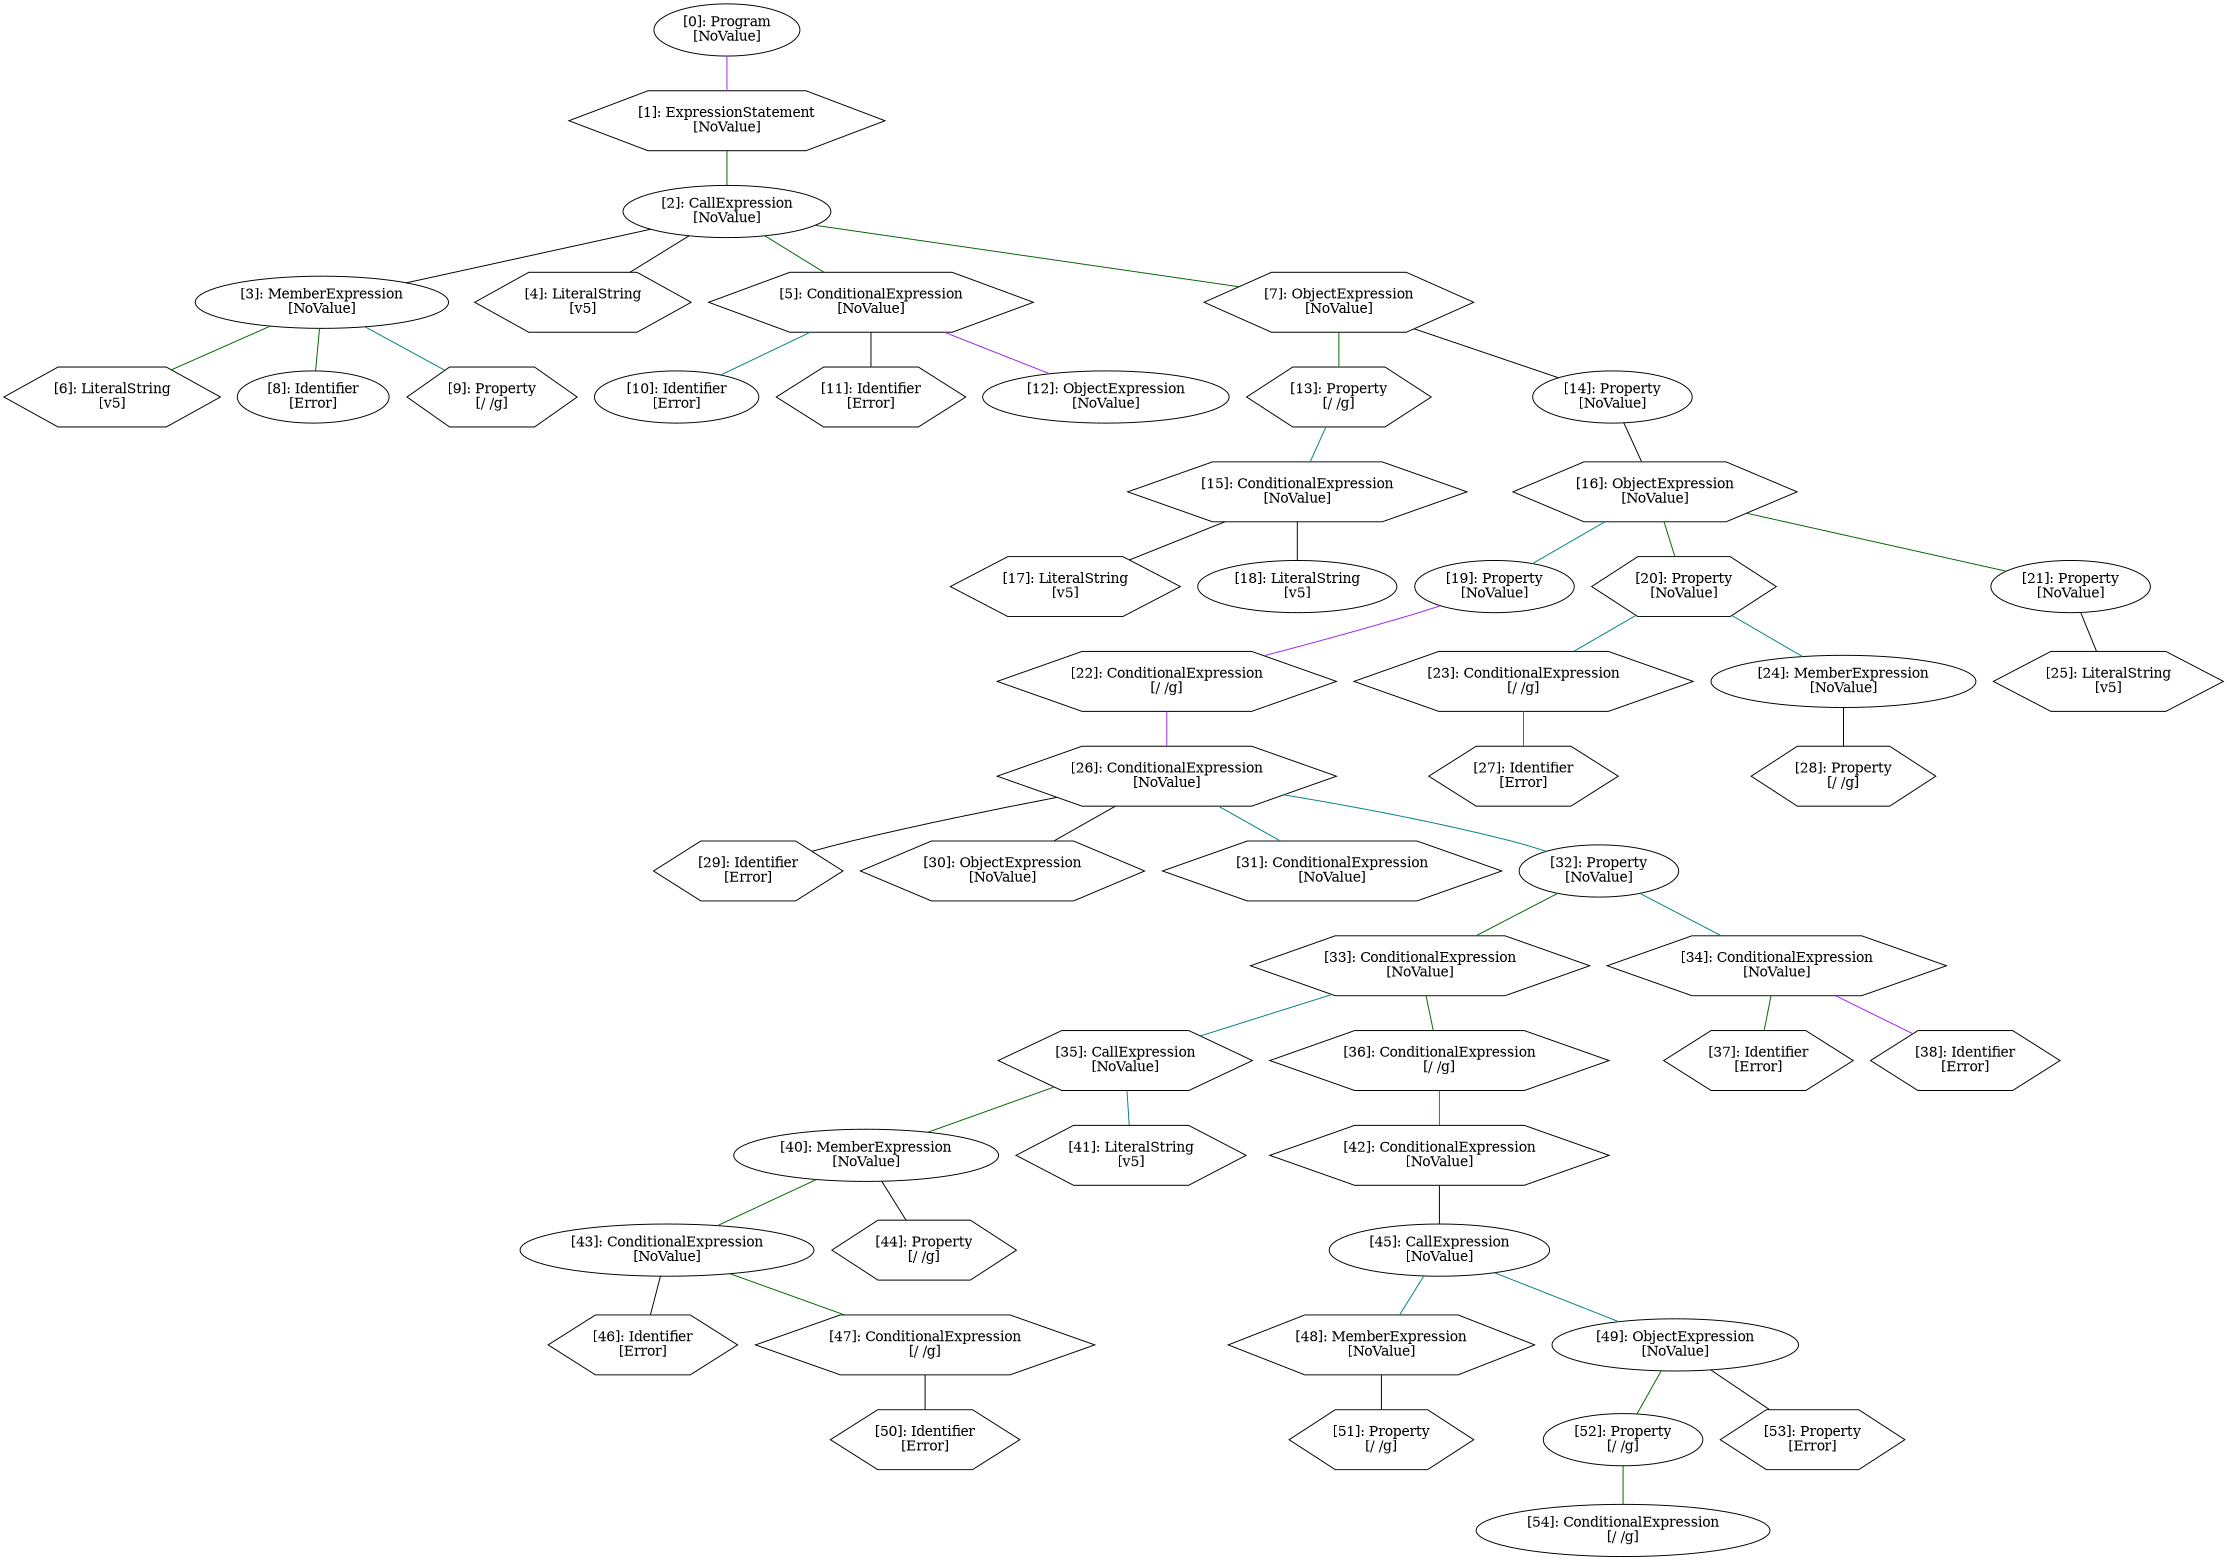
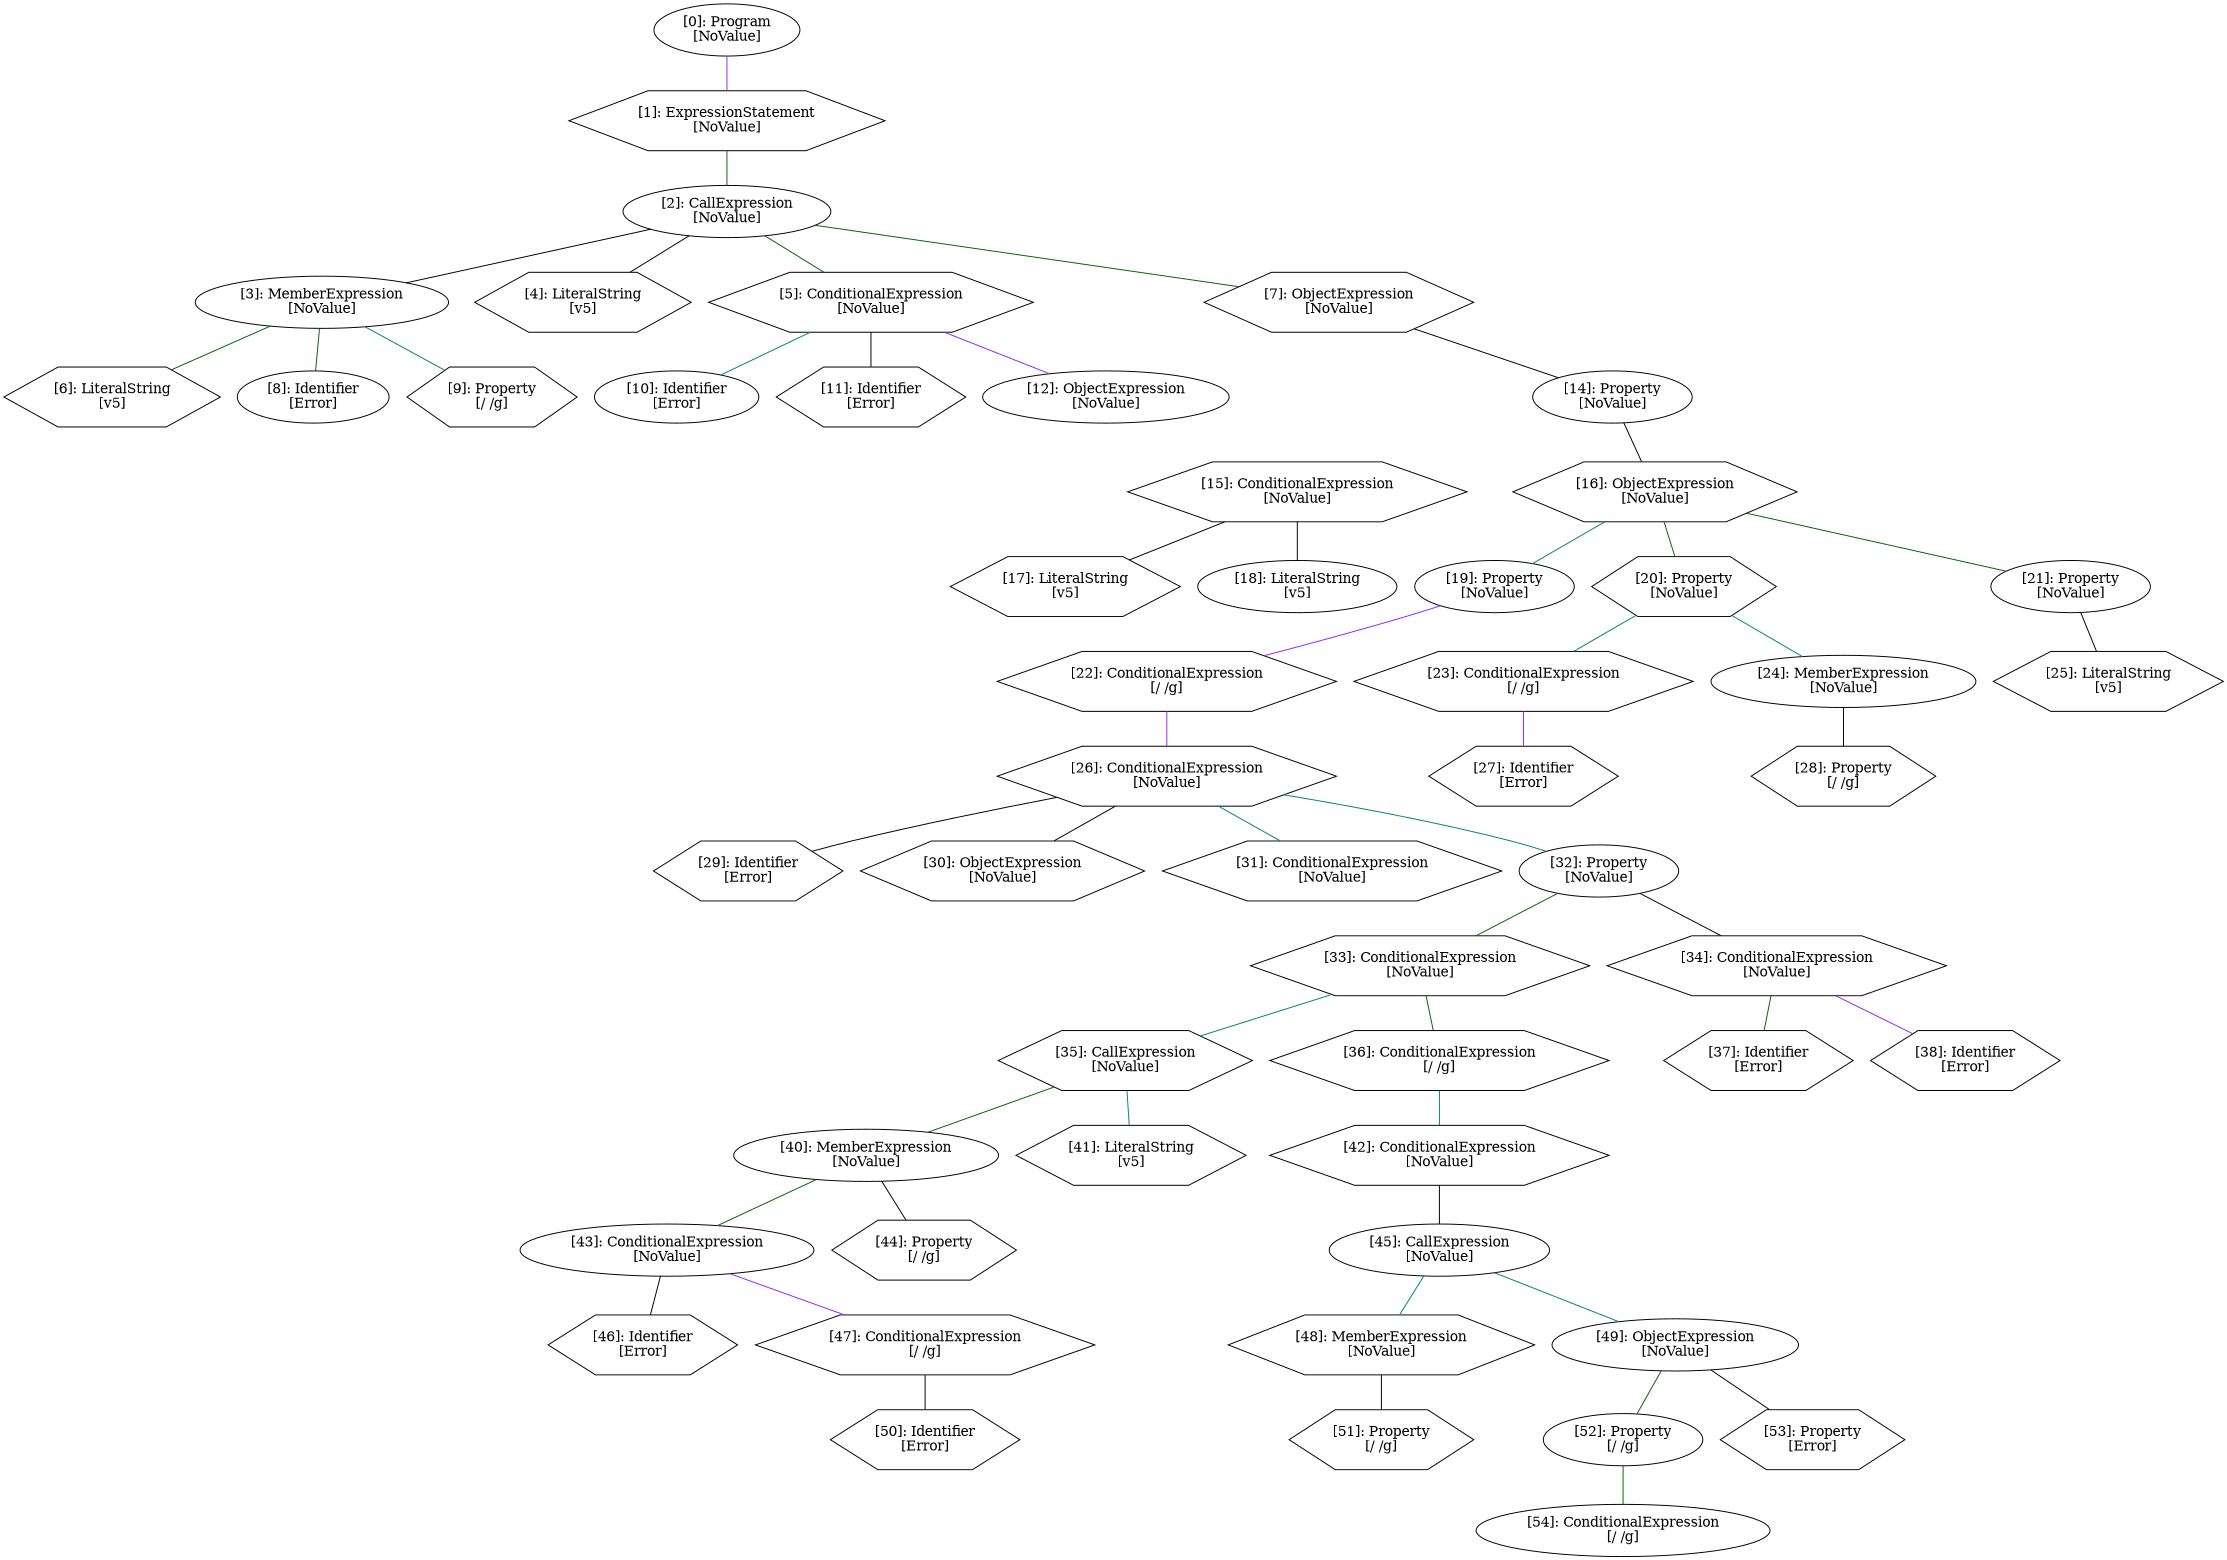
(1339, 397) -> none
(1680, 915) -> (1680, 915)
(787, 1294) -> (787, 1294)
